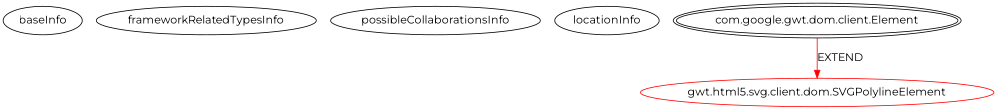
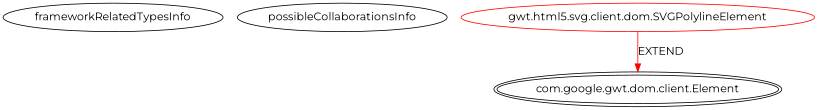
(43, 21) -> none
(607, 21) -> none
(817, 54) -> (638, 48)
